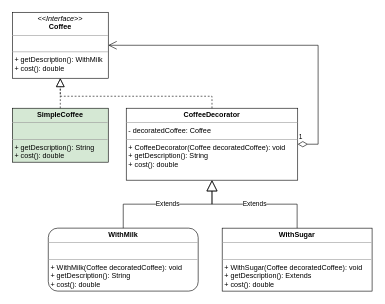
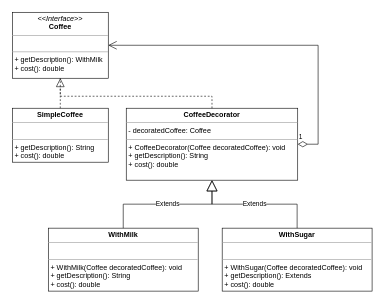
(60, 108) -> (60, 82)
(60, 135) -> (60, 135)
(123, 260) -> (123, 260)
